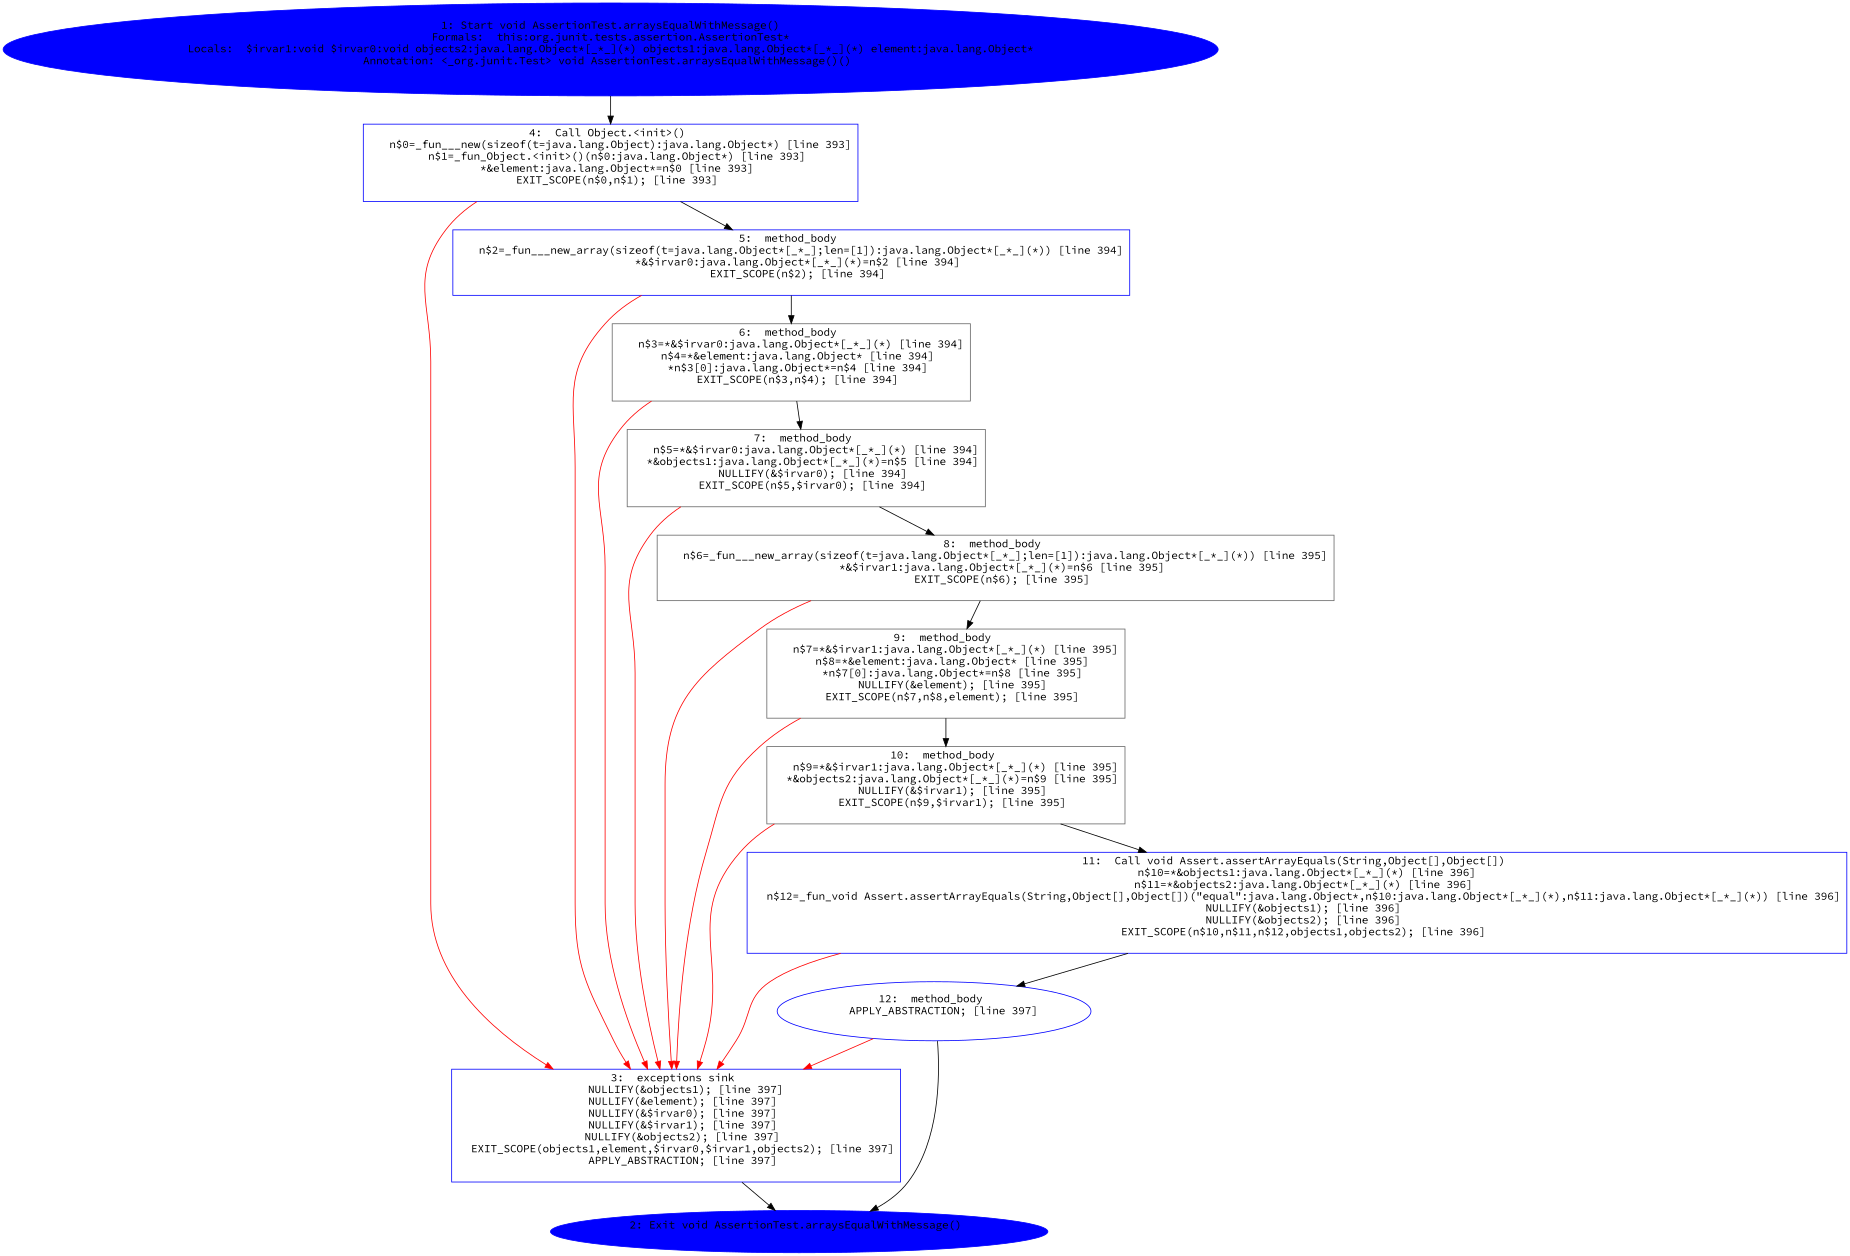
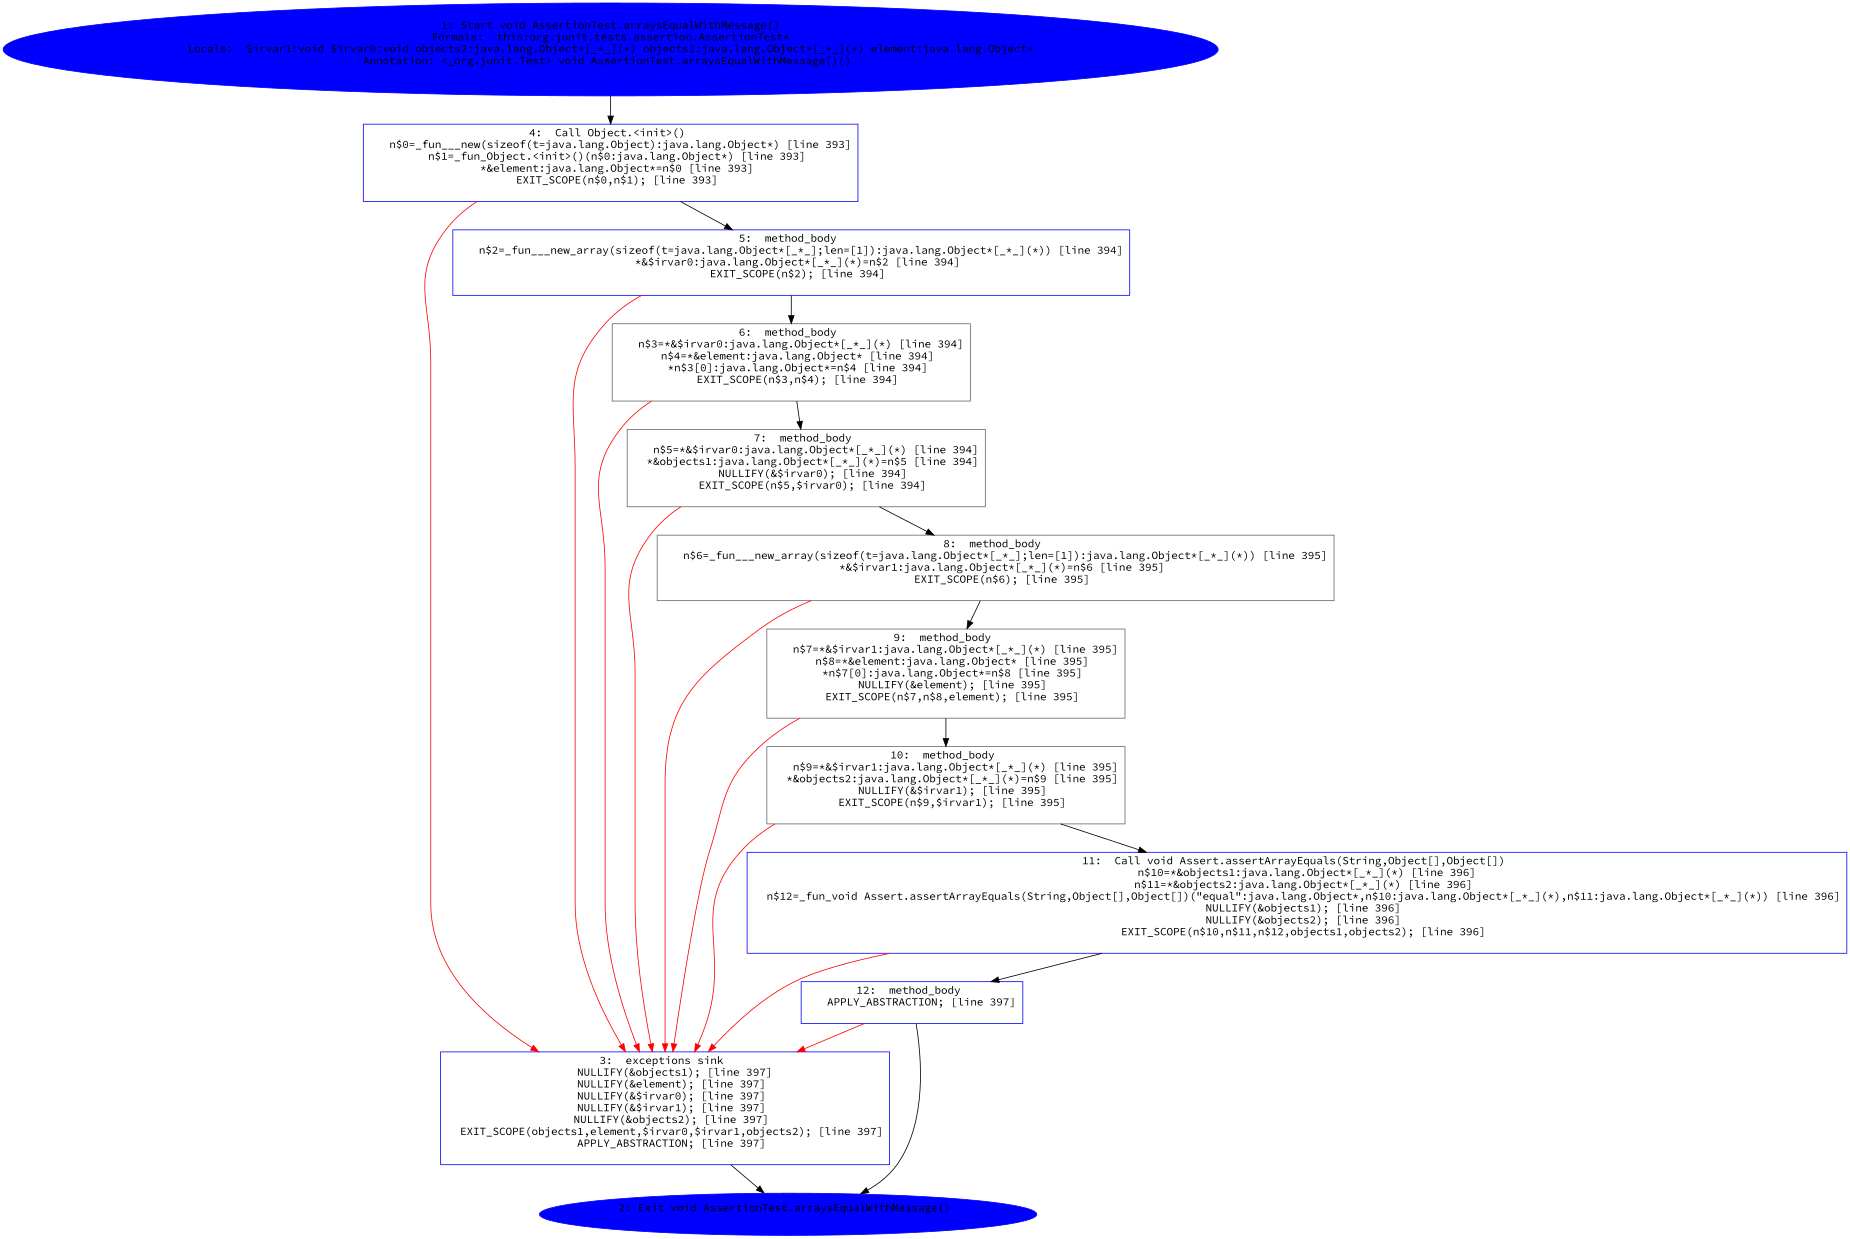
(934, 1011) -> (912, 1003)
